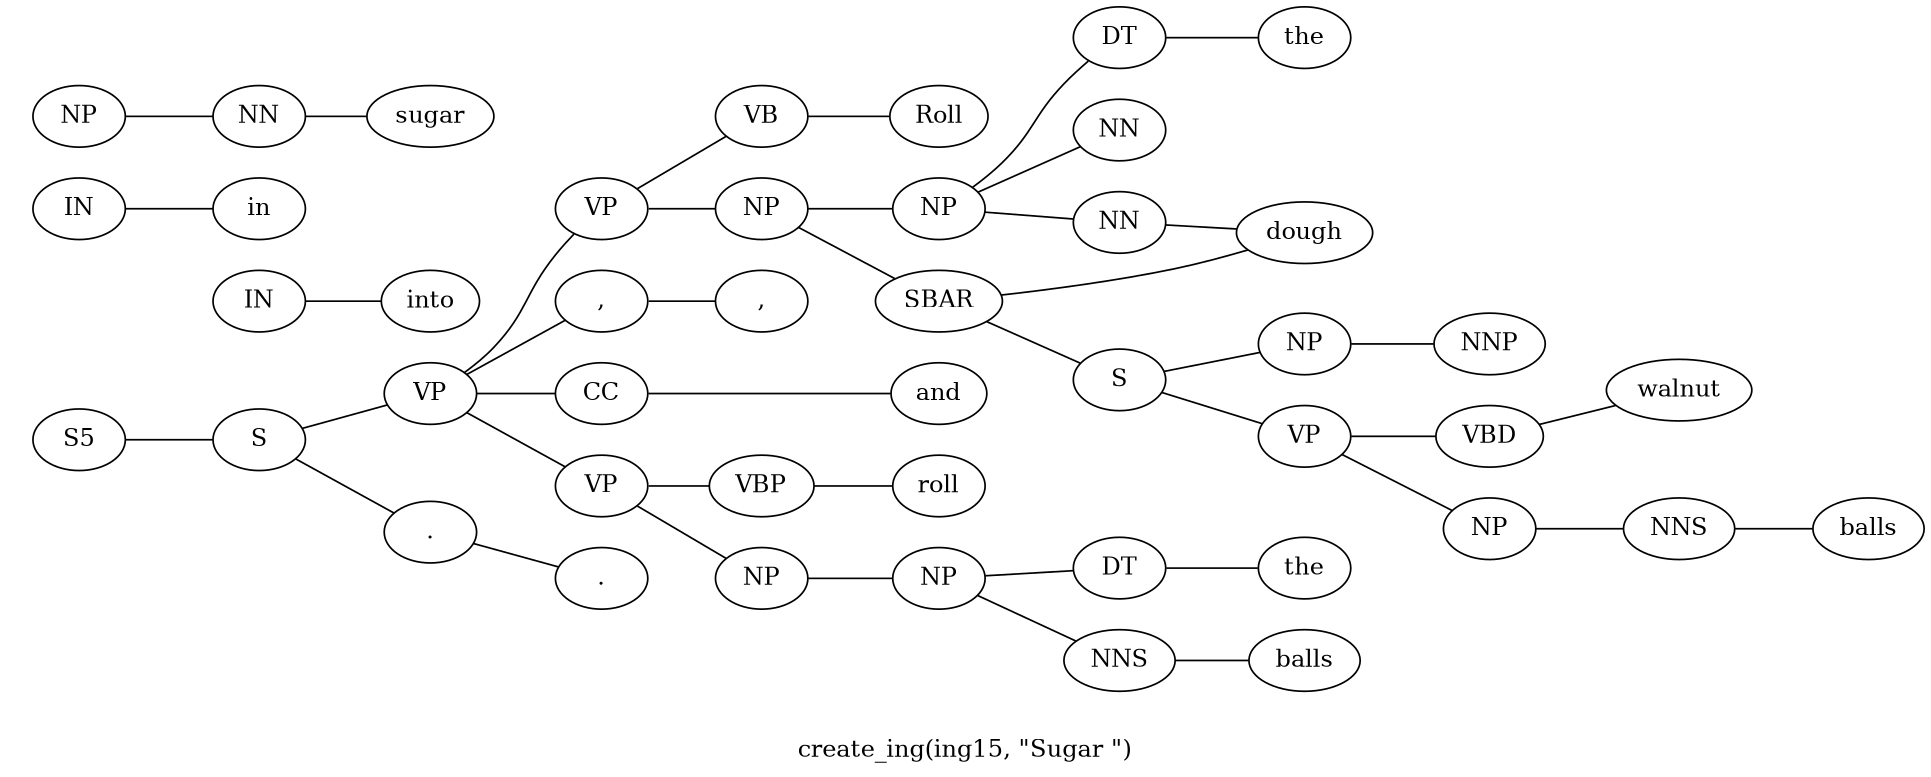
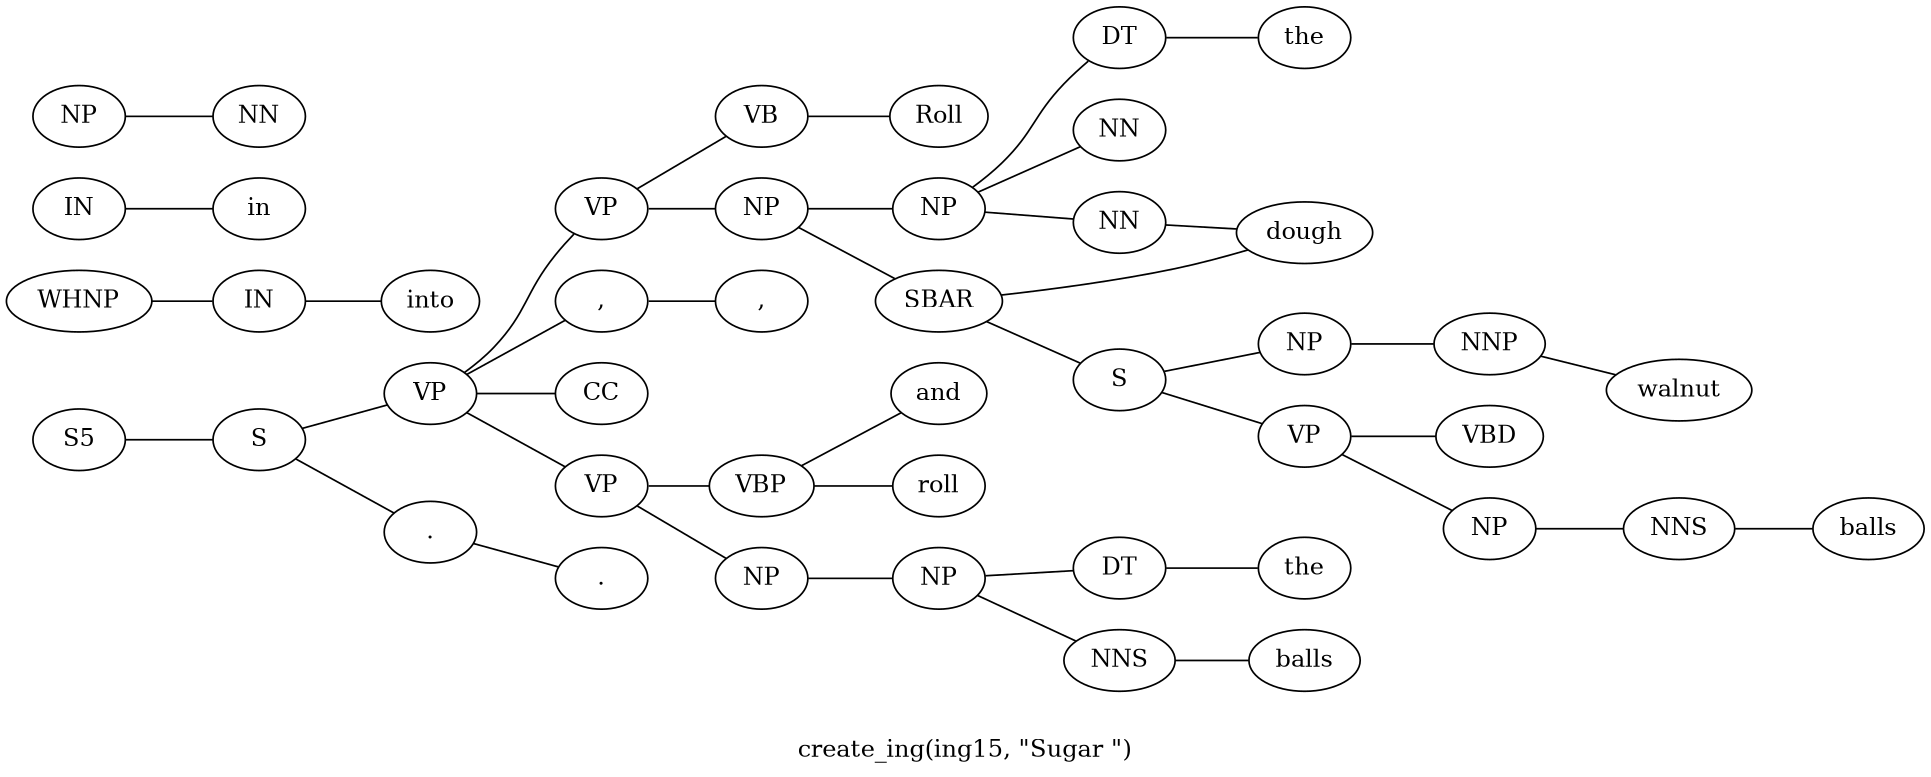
(430, 116) -> none
none -> (79, 301)
(770, 394) -> (851, 439)
(1577, 415) -> (1578, 366)
